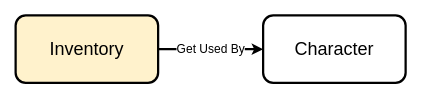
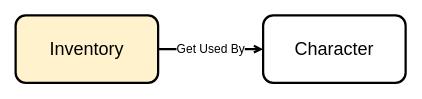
(253, 49) -> (253, 49)
